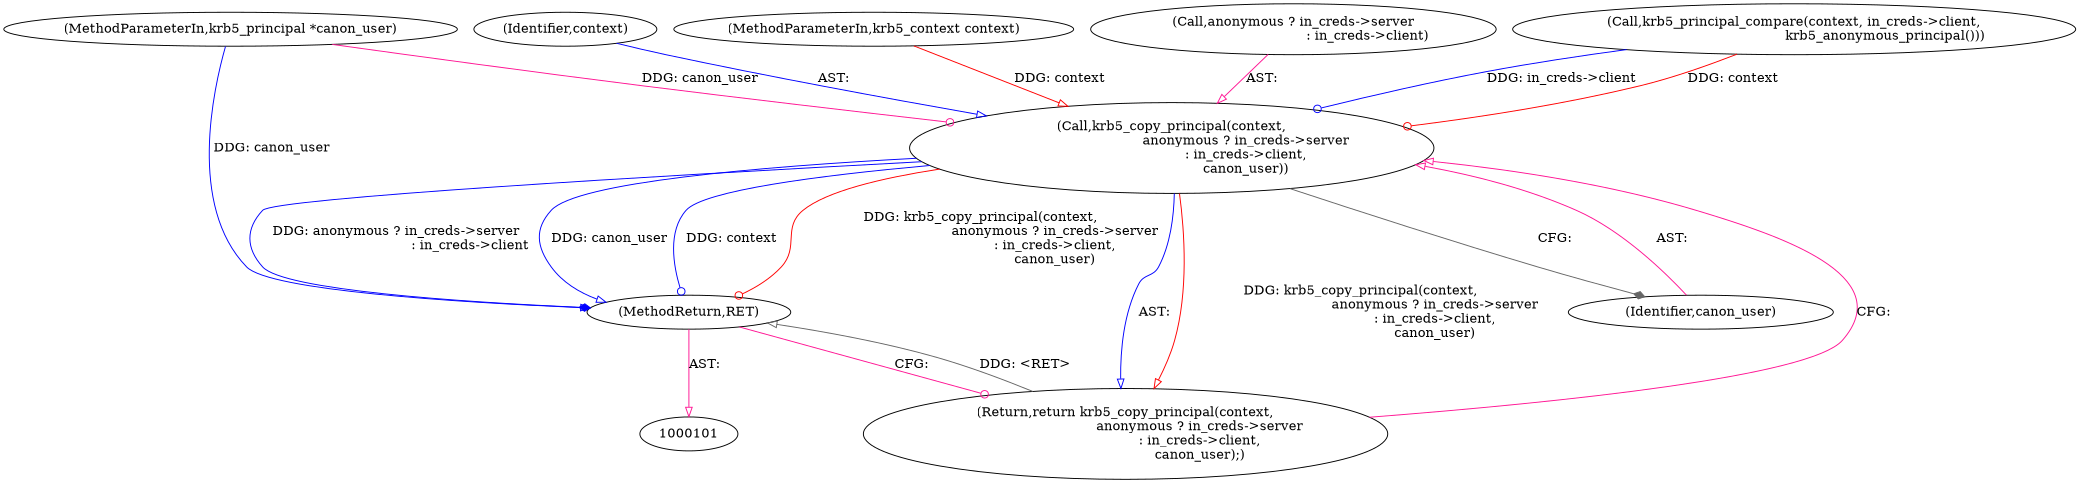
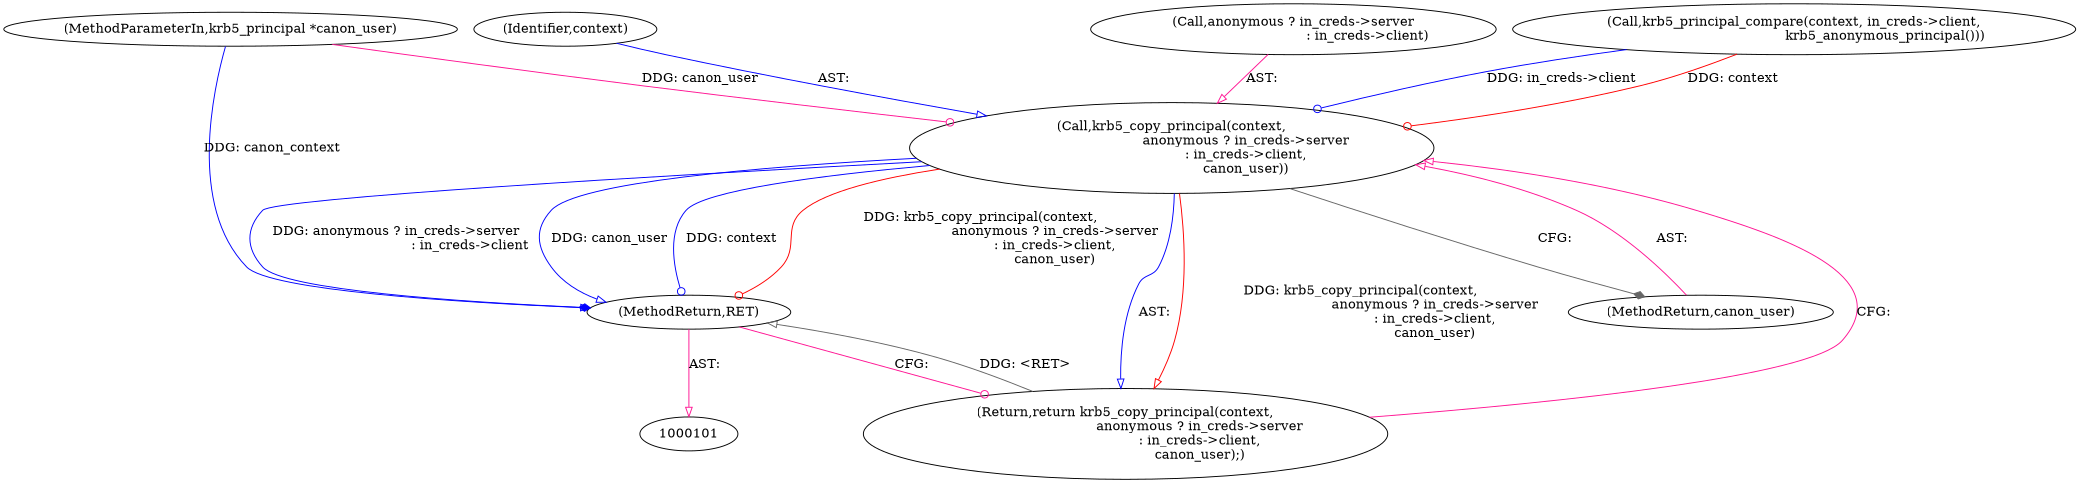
(874, 29) -> none
(272, 148) -> (272, 148)
(1701, 312) -> (1701, 312)
